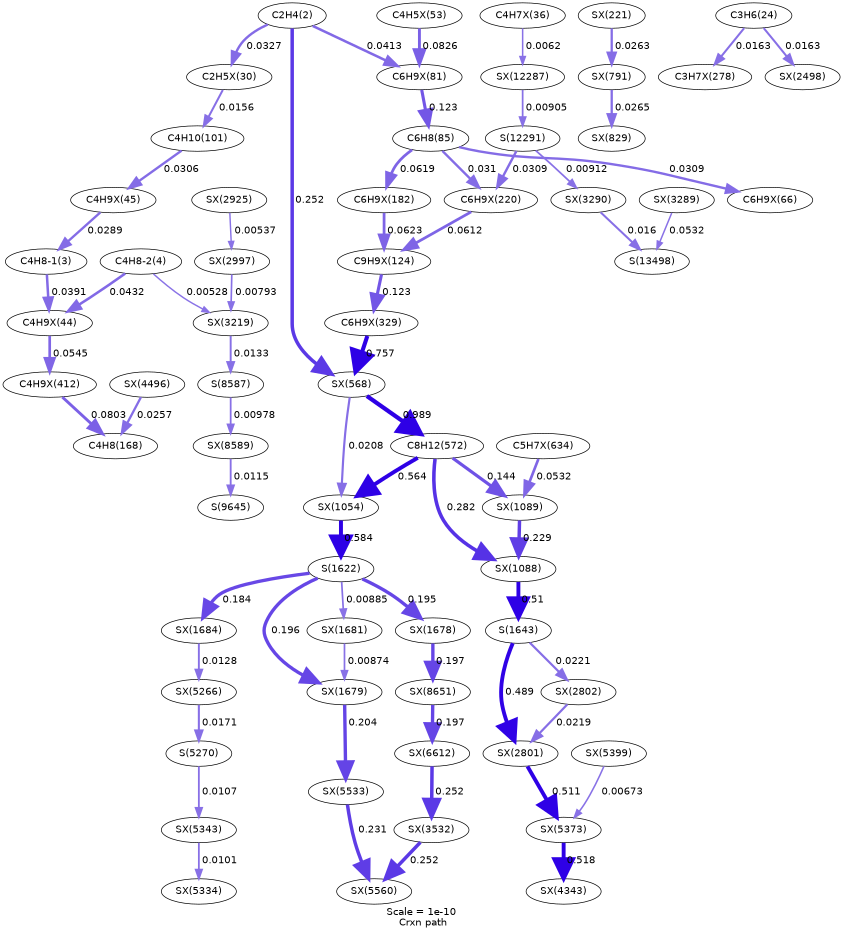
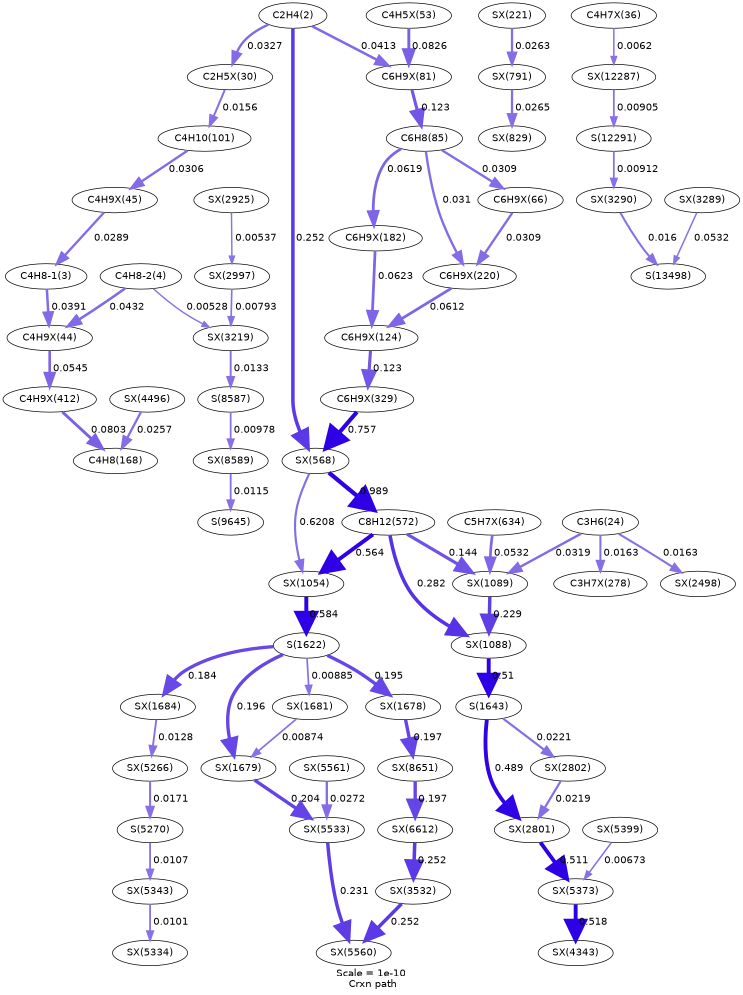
(510, 164) -> (498, 233)
(384, 262) -> (371, 338)
(365, 446) -> (316, 522)
none -> (551, 550)
none -> (327, 768)
